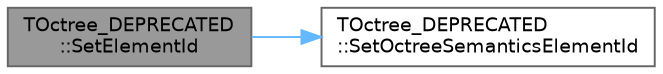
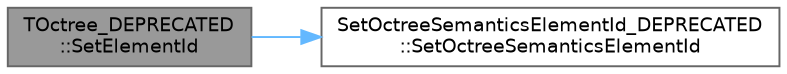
(488, 37) -> (550, 37)
